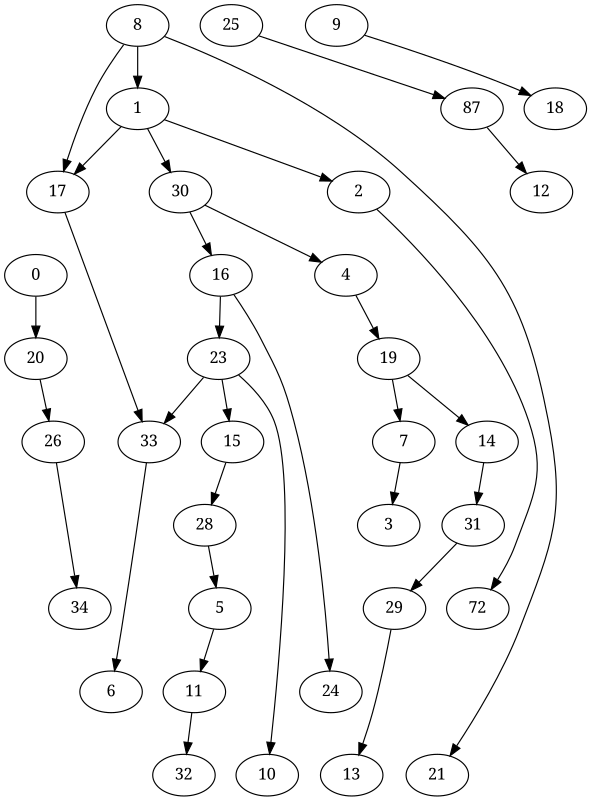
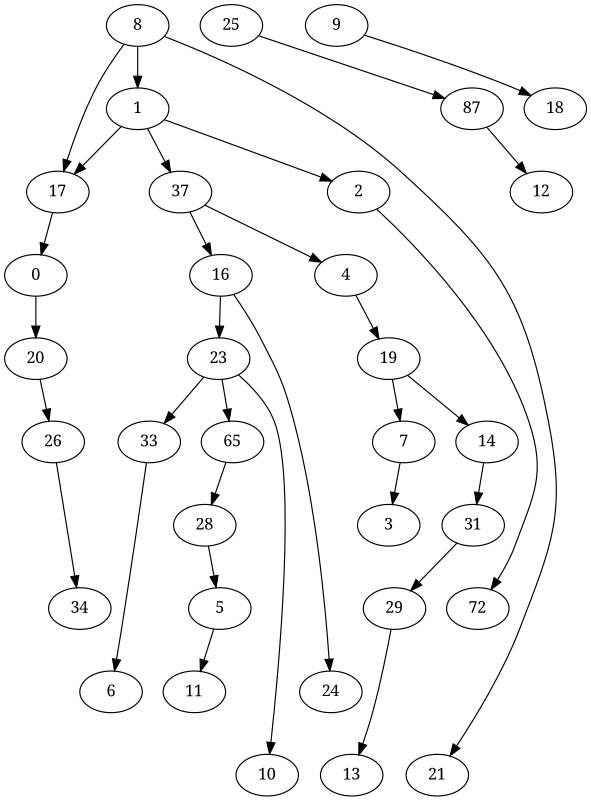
(180, 192) -> (180, 192)
(102, 312) -> (48, 228)
(233, 442) -> (233, 442)
(184, 775) -> none
